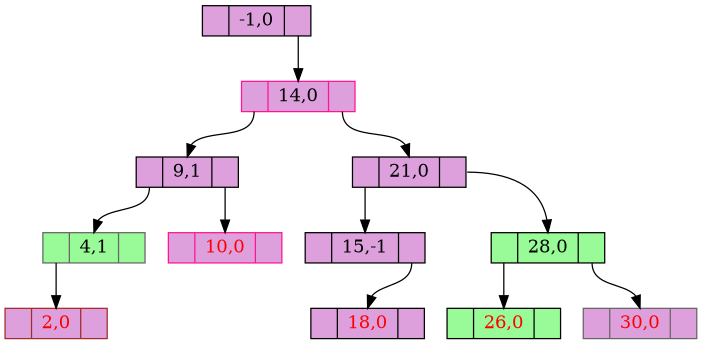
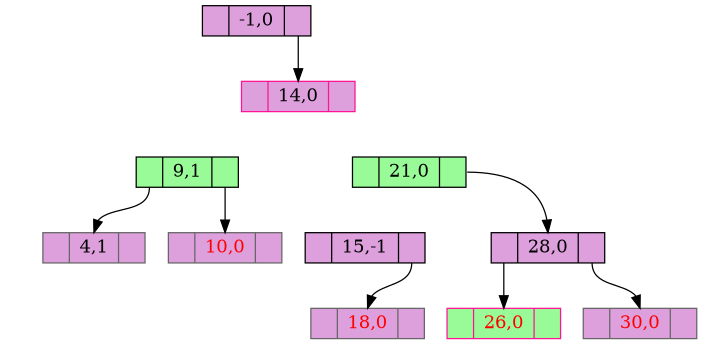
(227, 133) -> none
(369, 133) -> none
(187, 172) -> (187, 172)
(409, 172) -> (409, 172)
(365, 204) -> none
(94, 248) -> (94, 248)
(225, 248) -> (225, 248)
(548, 248) -> (548, 248)
(56, 323) -> none
(368, 323) -> (368, 323)
(504, 323) -> (504, 323)
